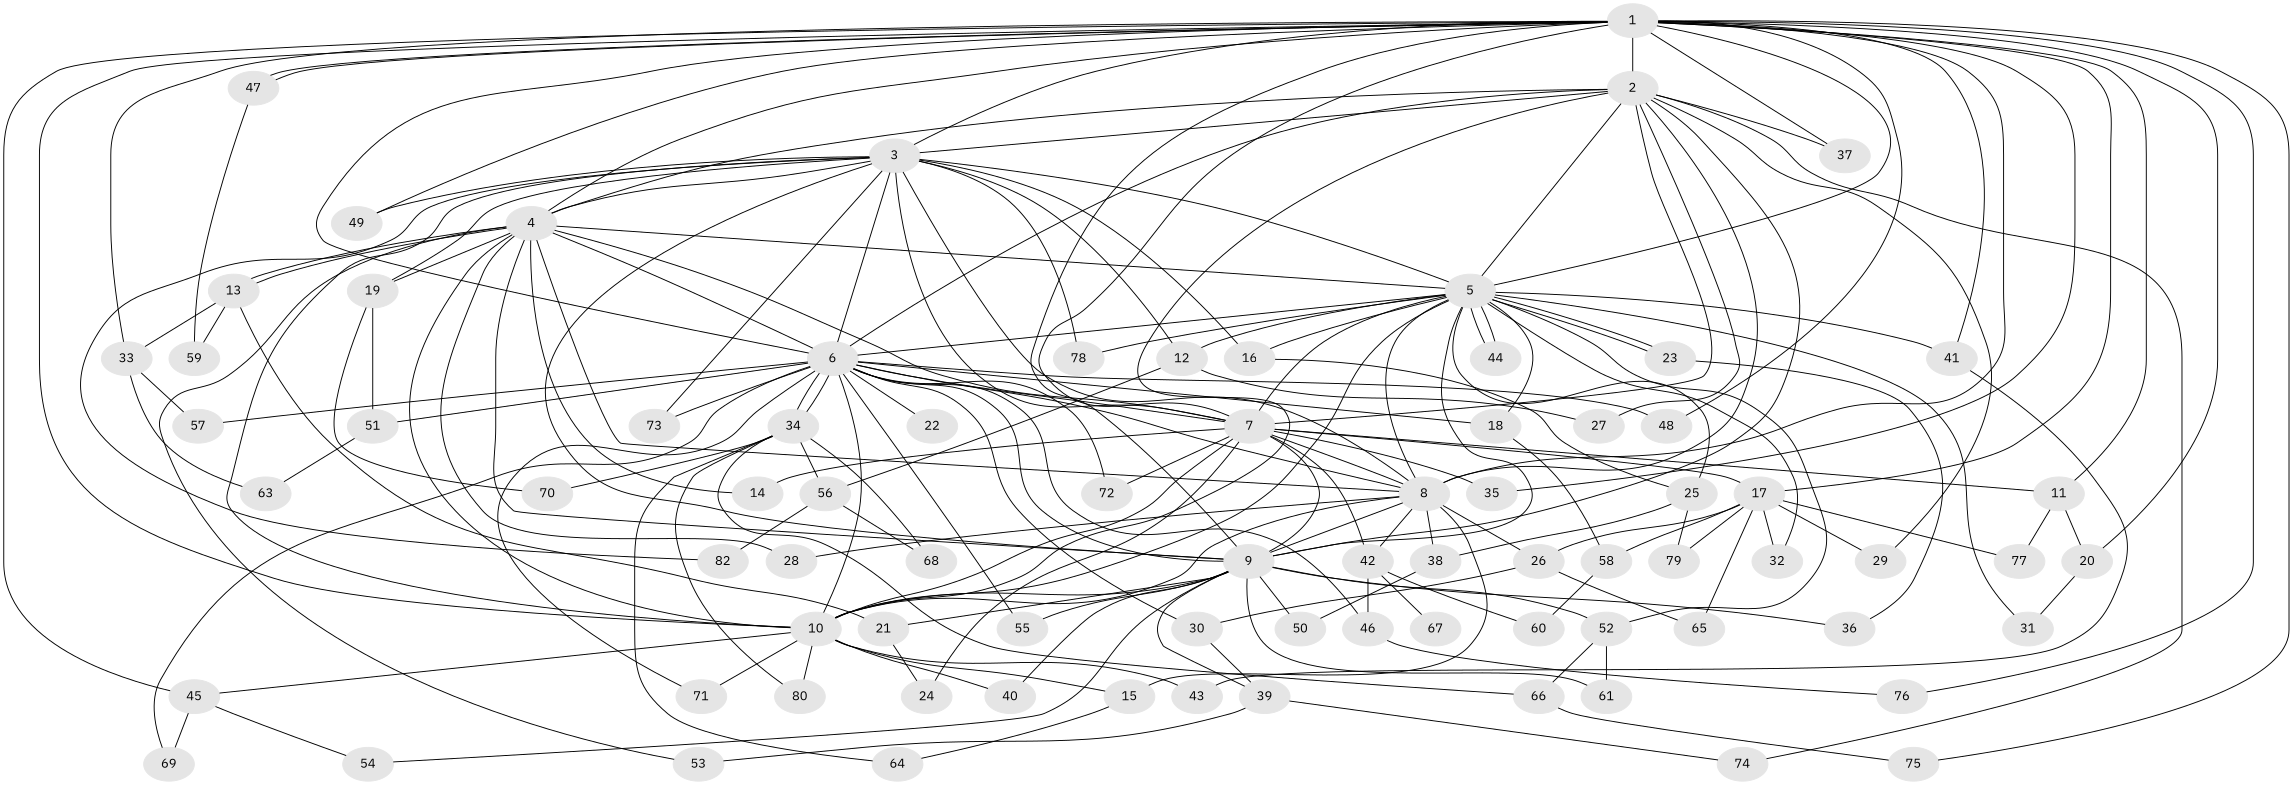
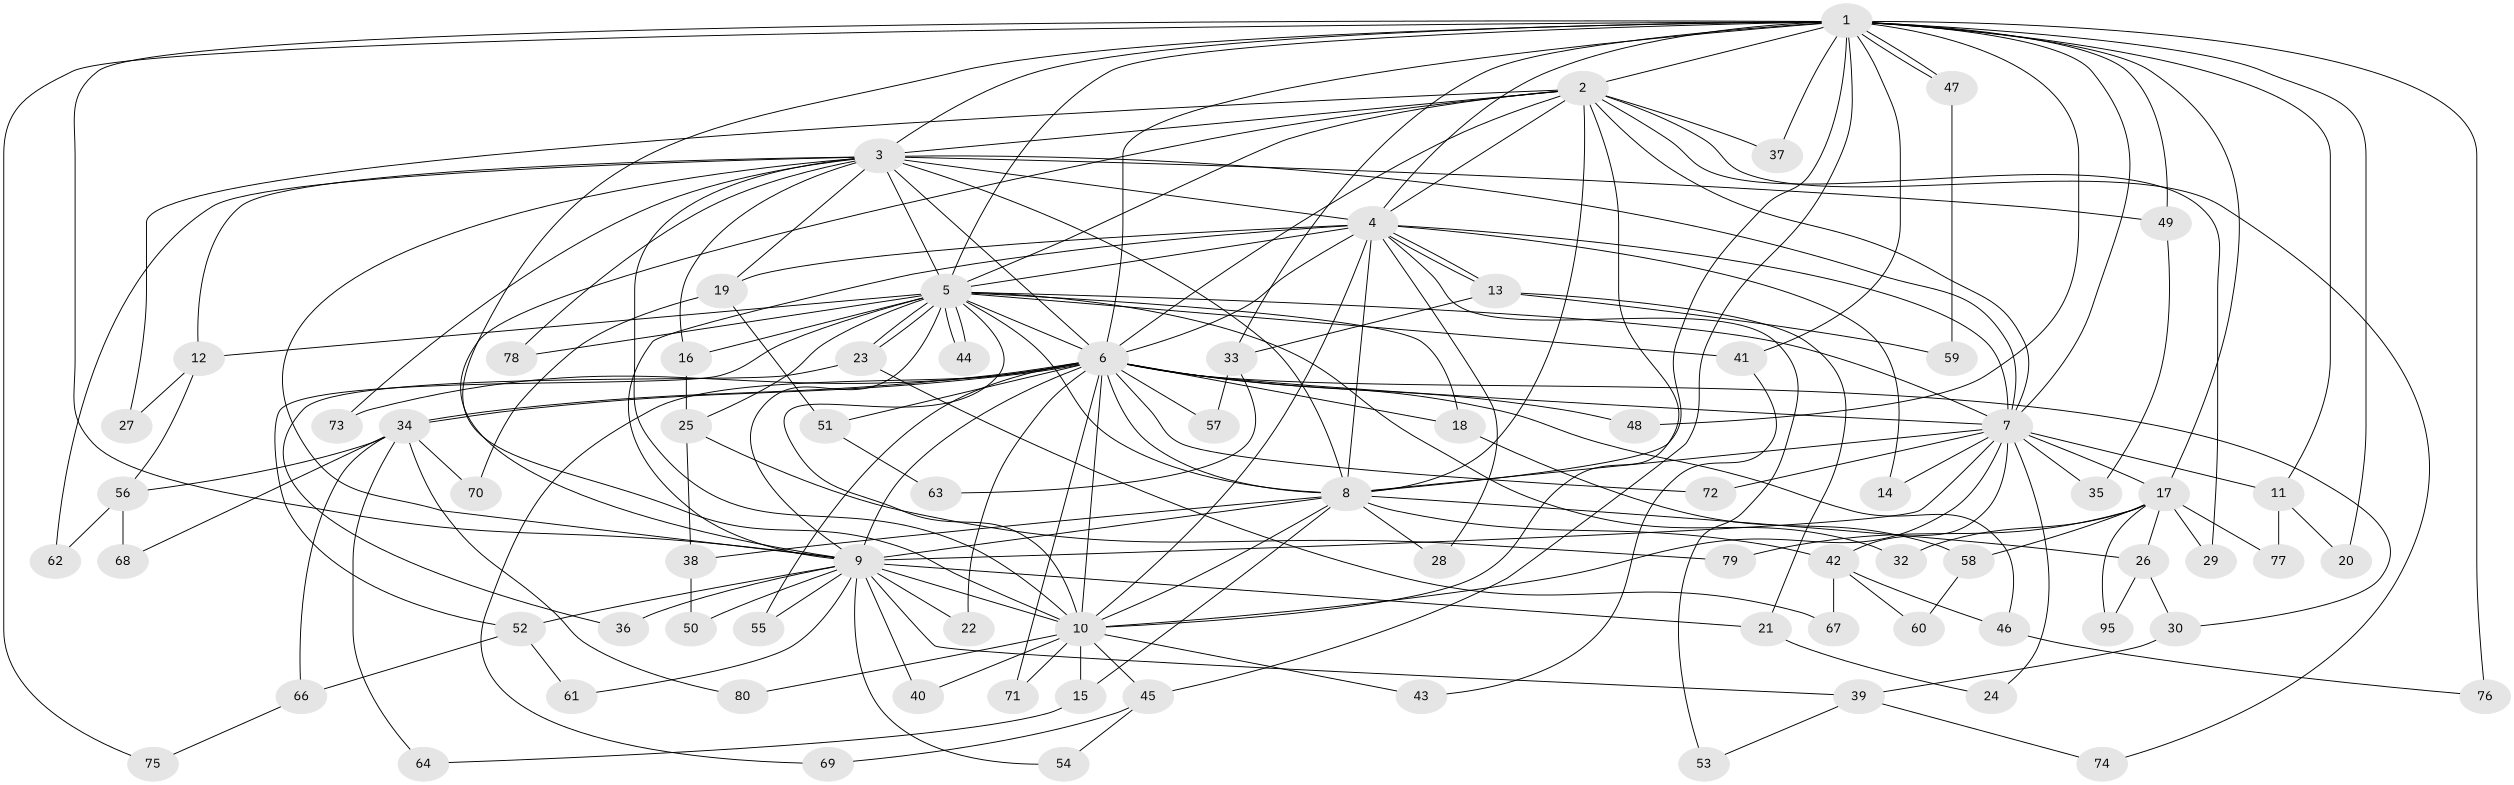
(2069, 296) -> (2162, 366)
none -> (1332, 558)
(723, 561) -> (55, 561)
none -> (914, 595)
(1699, 629) -> (2108, 629)
(2028, 629) -> none
